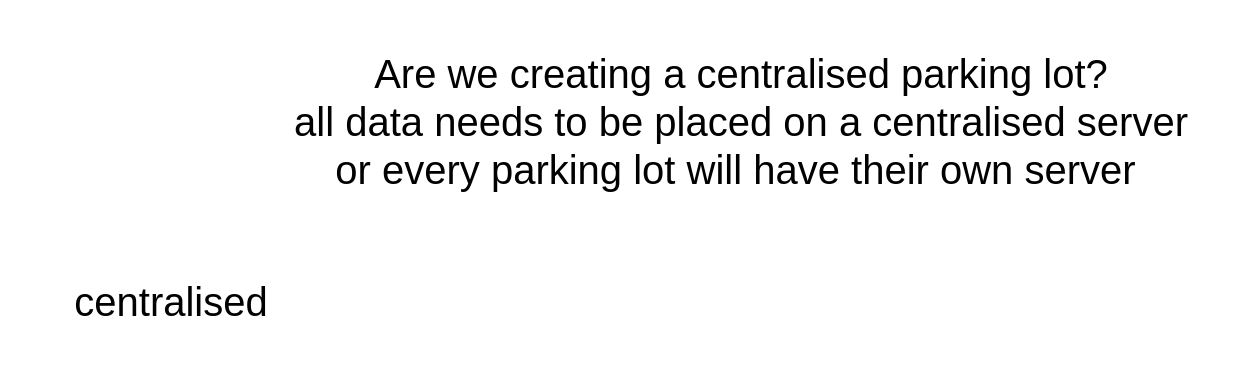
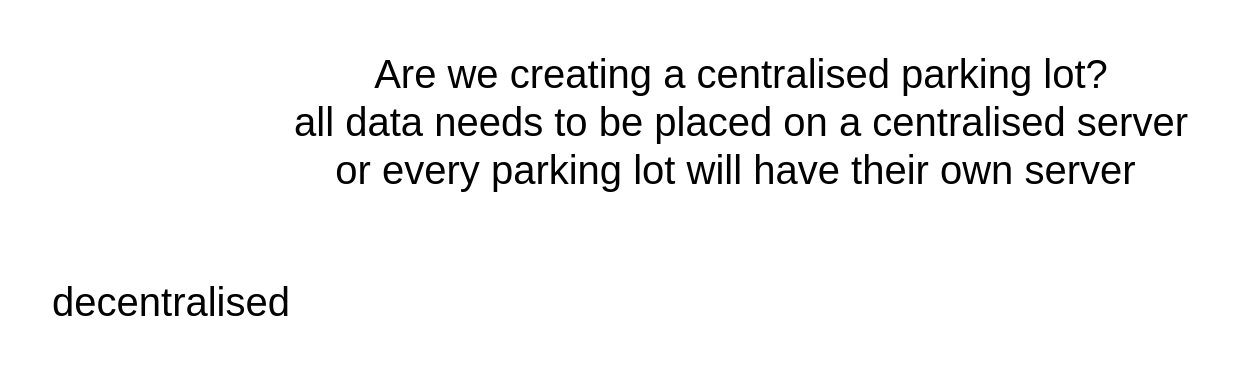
(172, 301) -> (172, 301)
